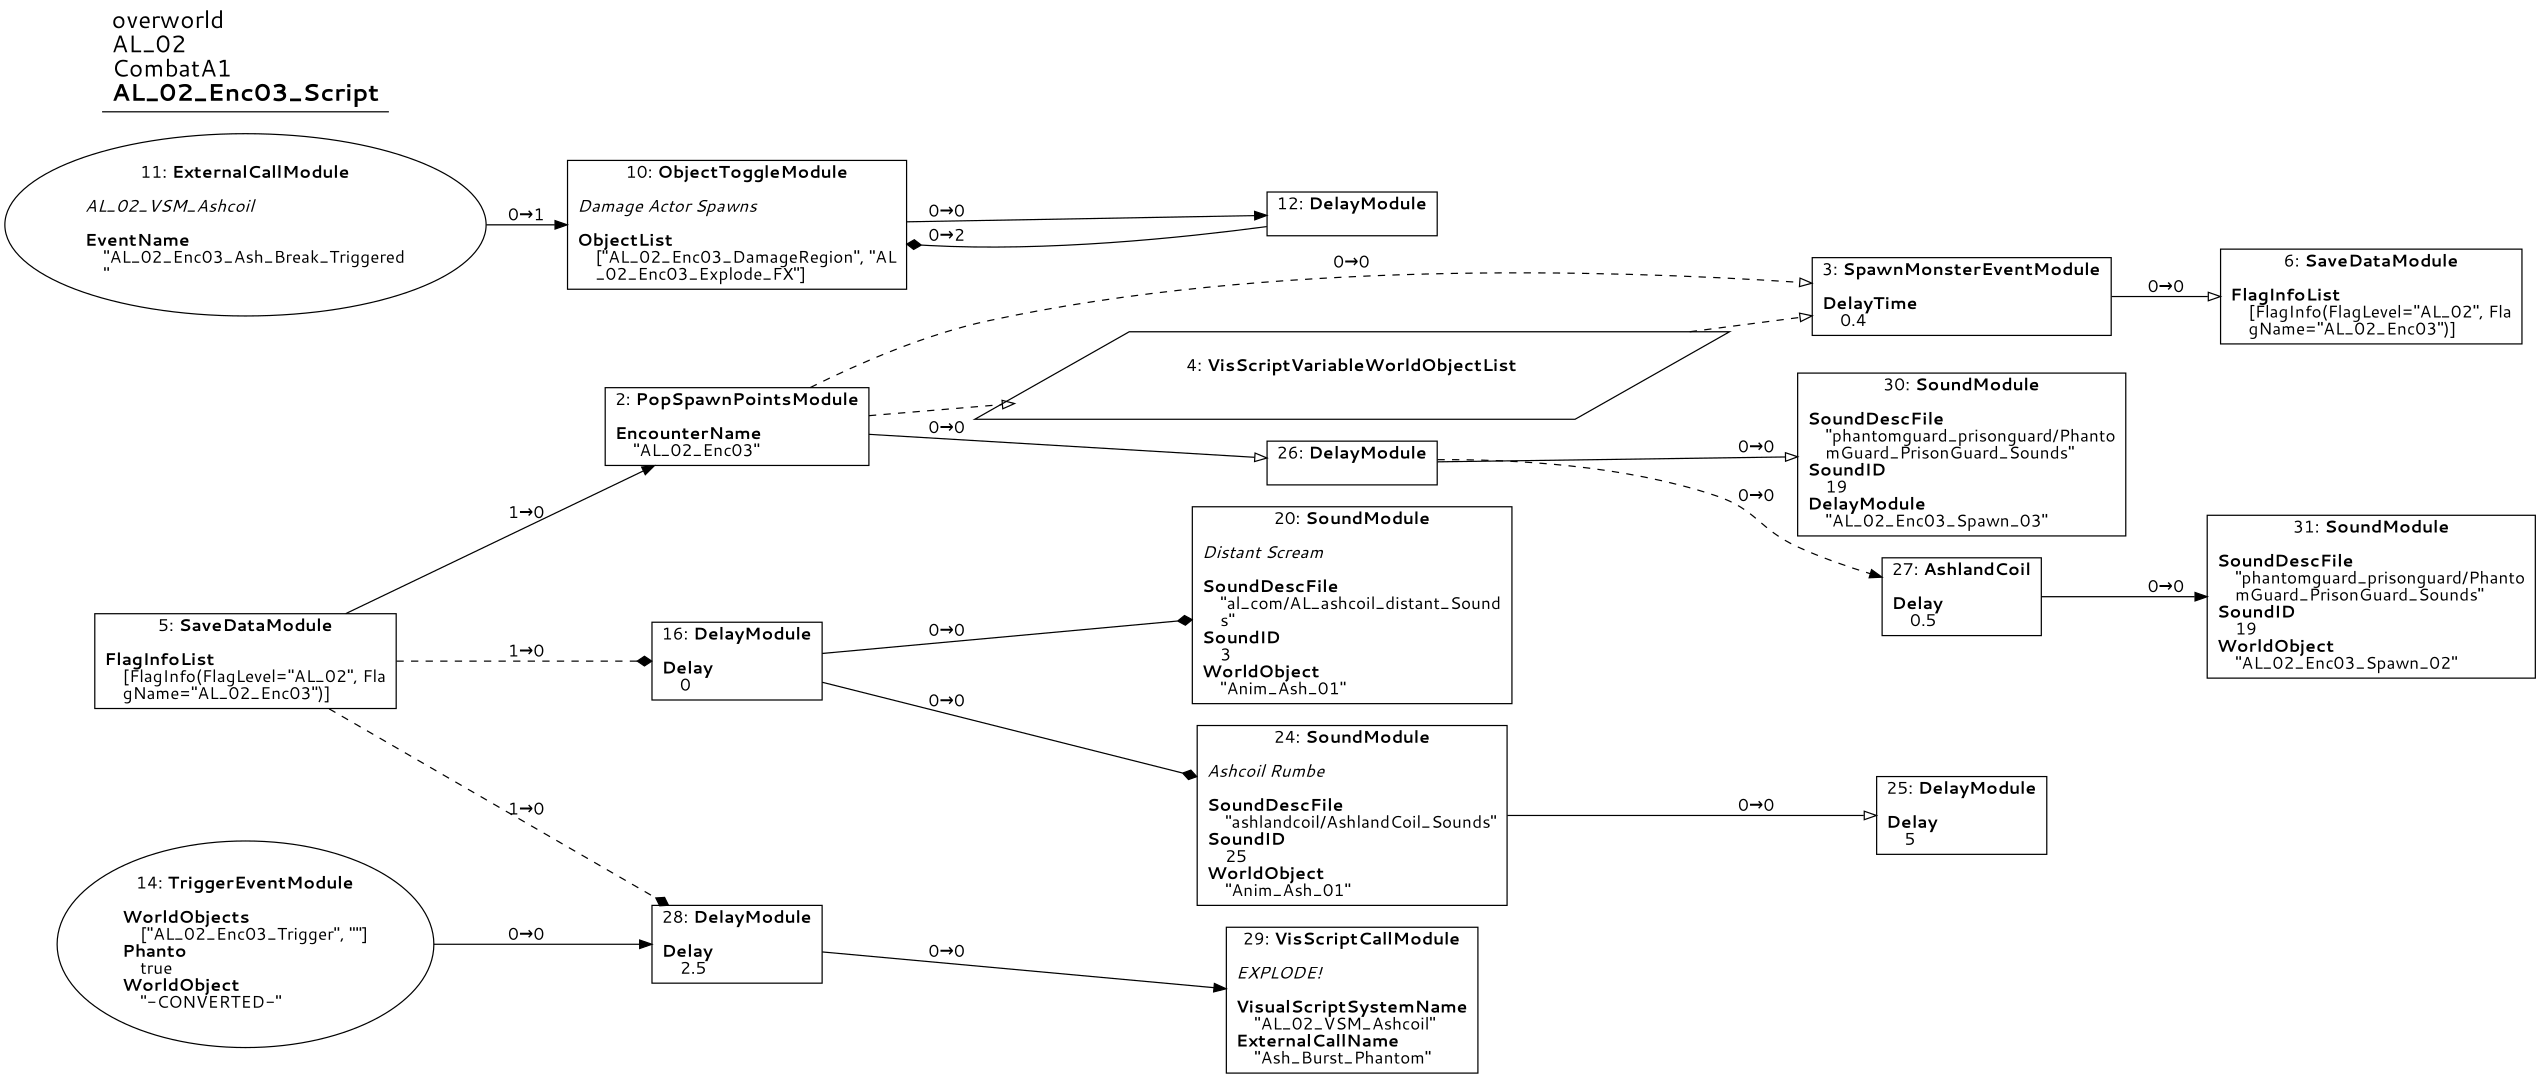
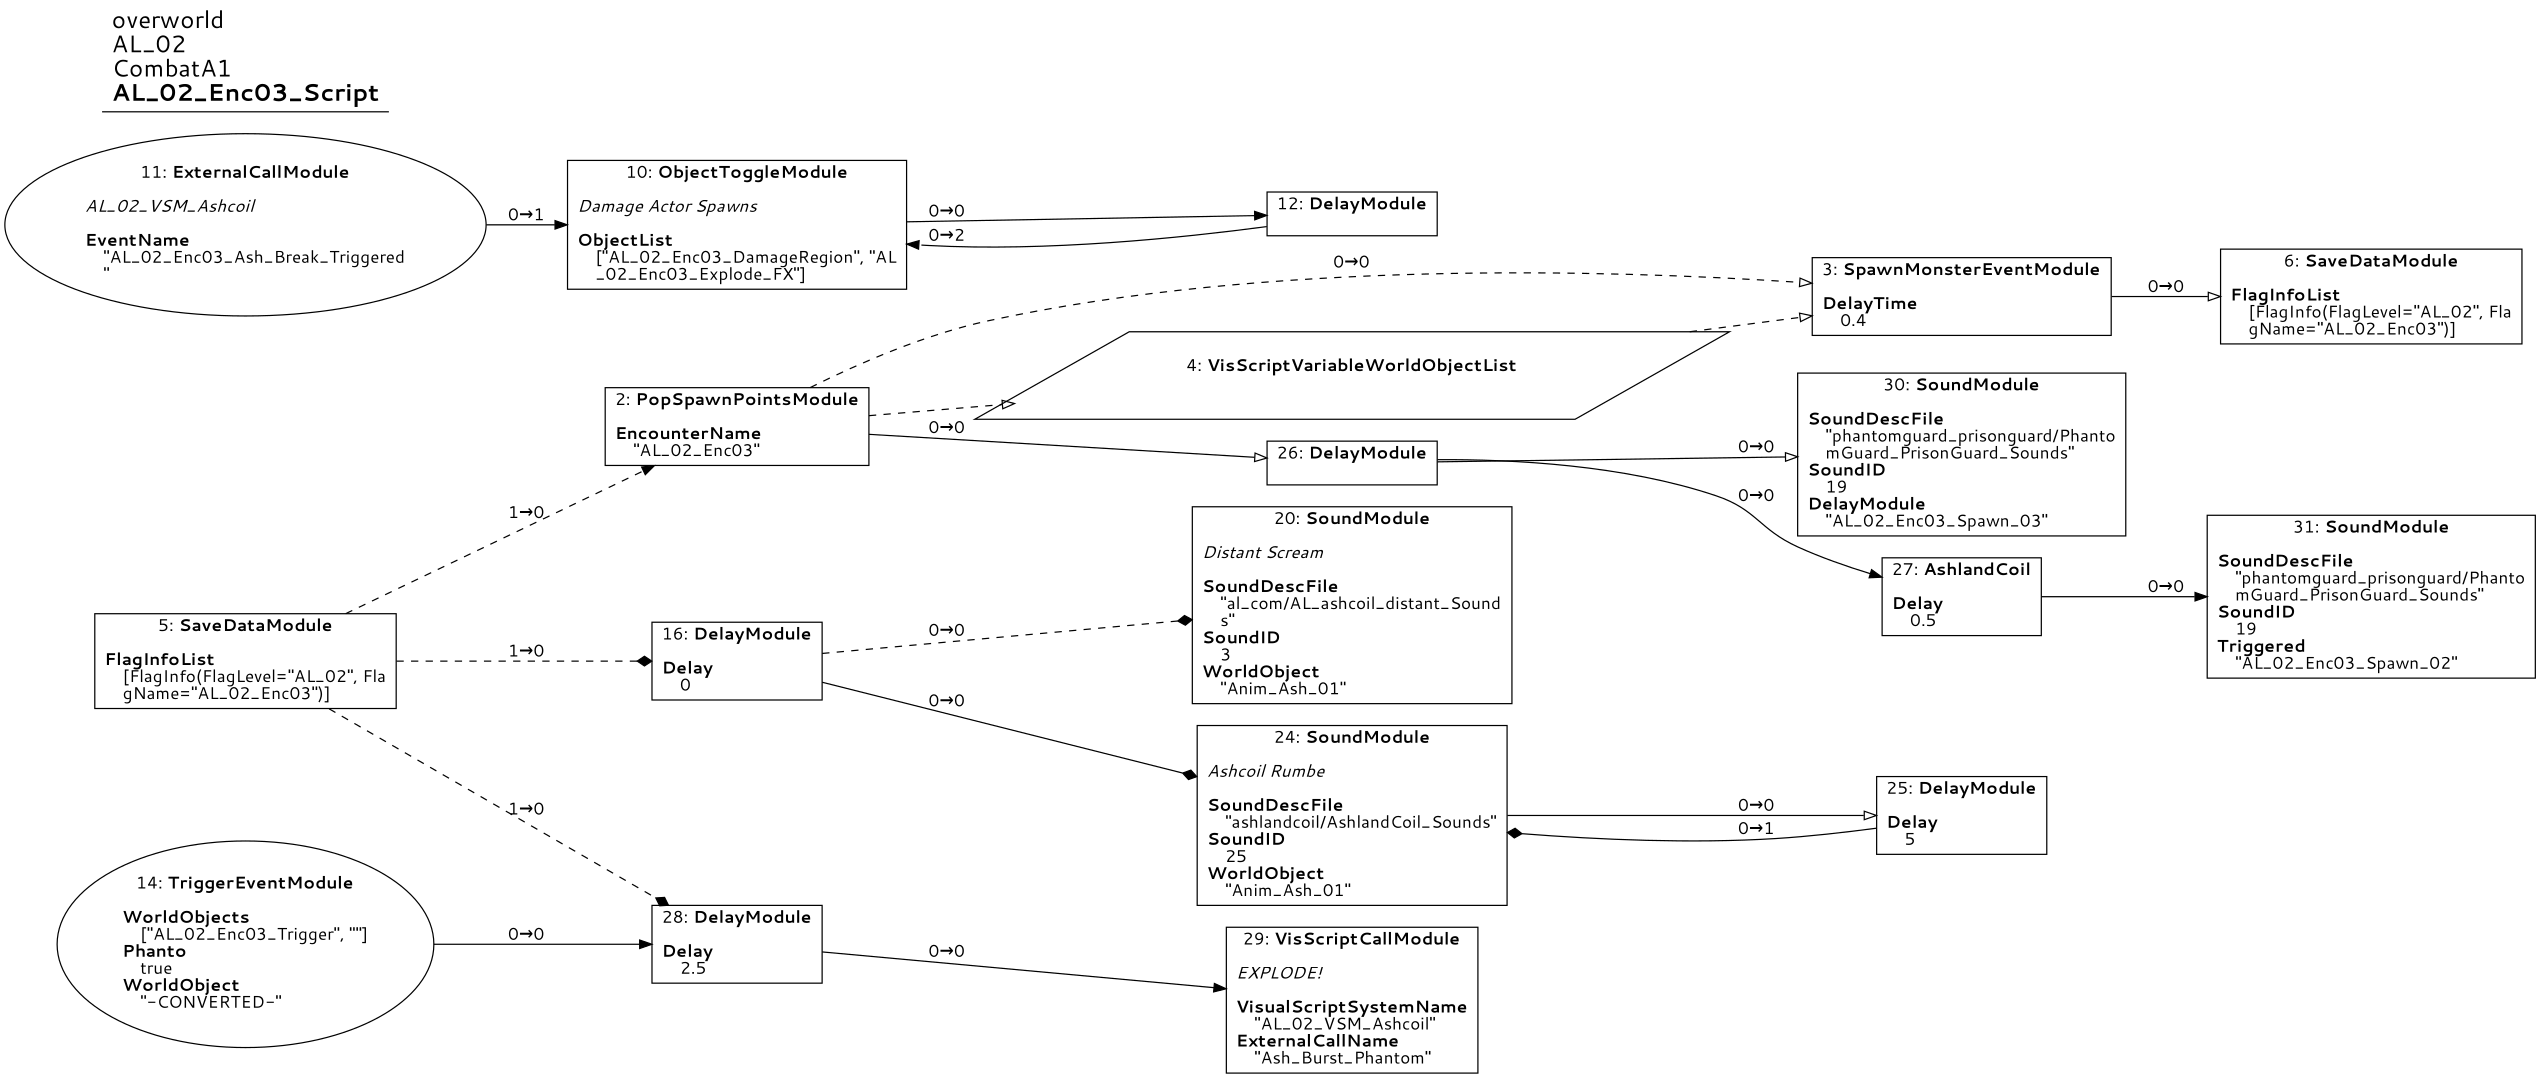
(1094, 244) -> (1094, 244)
(1664, 482) -> (1664, 482)
(494, 542) -> (494, 542)
(1000, 637) -> (1000, 637)
(2276, 647) -> (2261, 647)
none -> (1700, 841)
